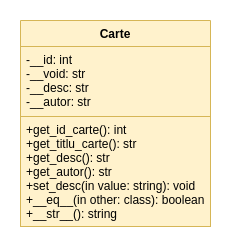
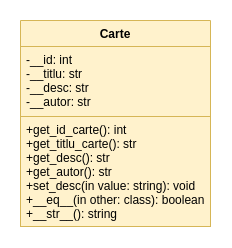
(53, 60) -> (53, 60)
